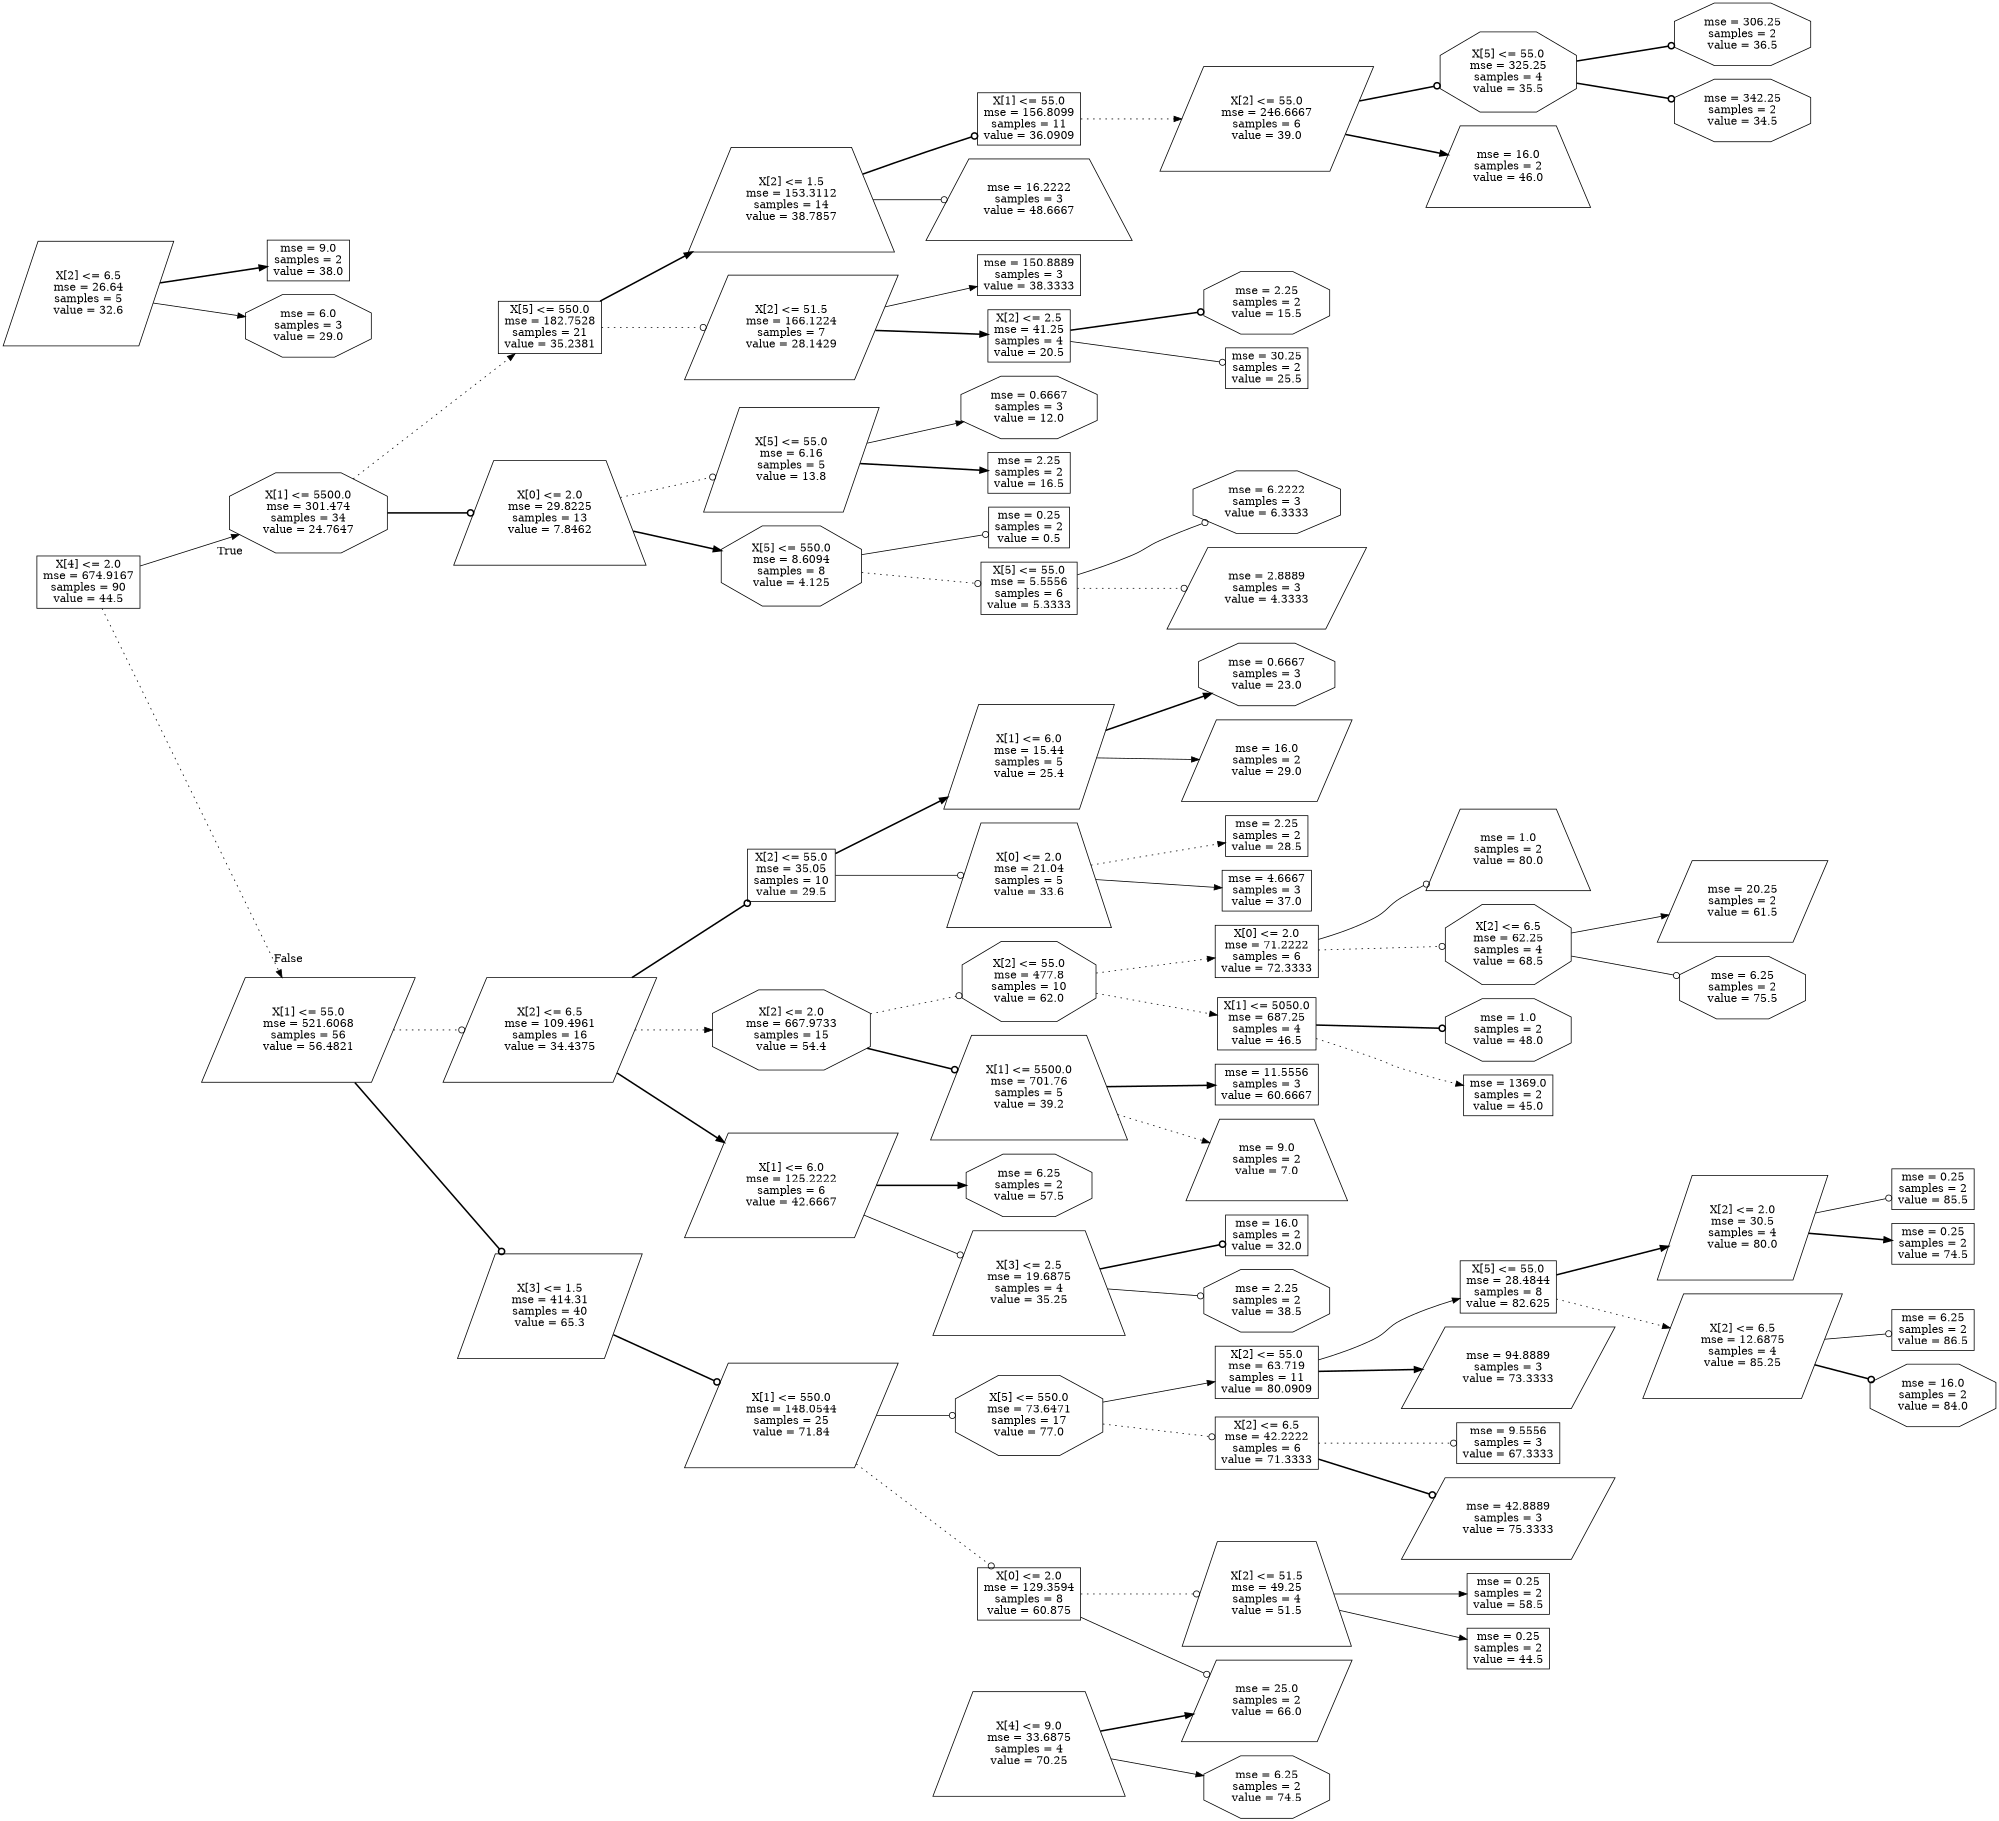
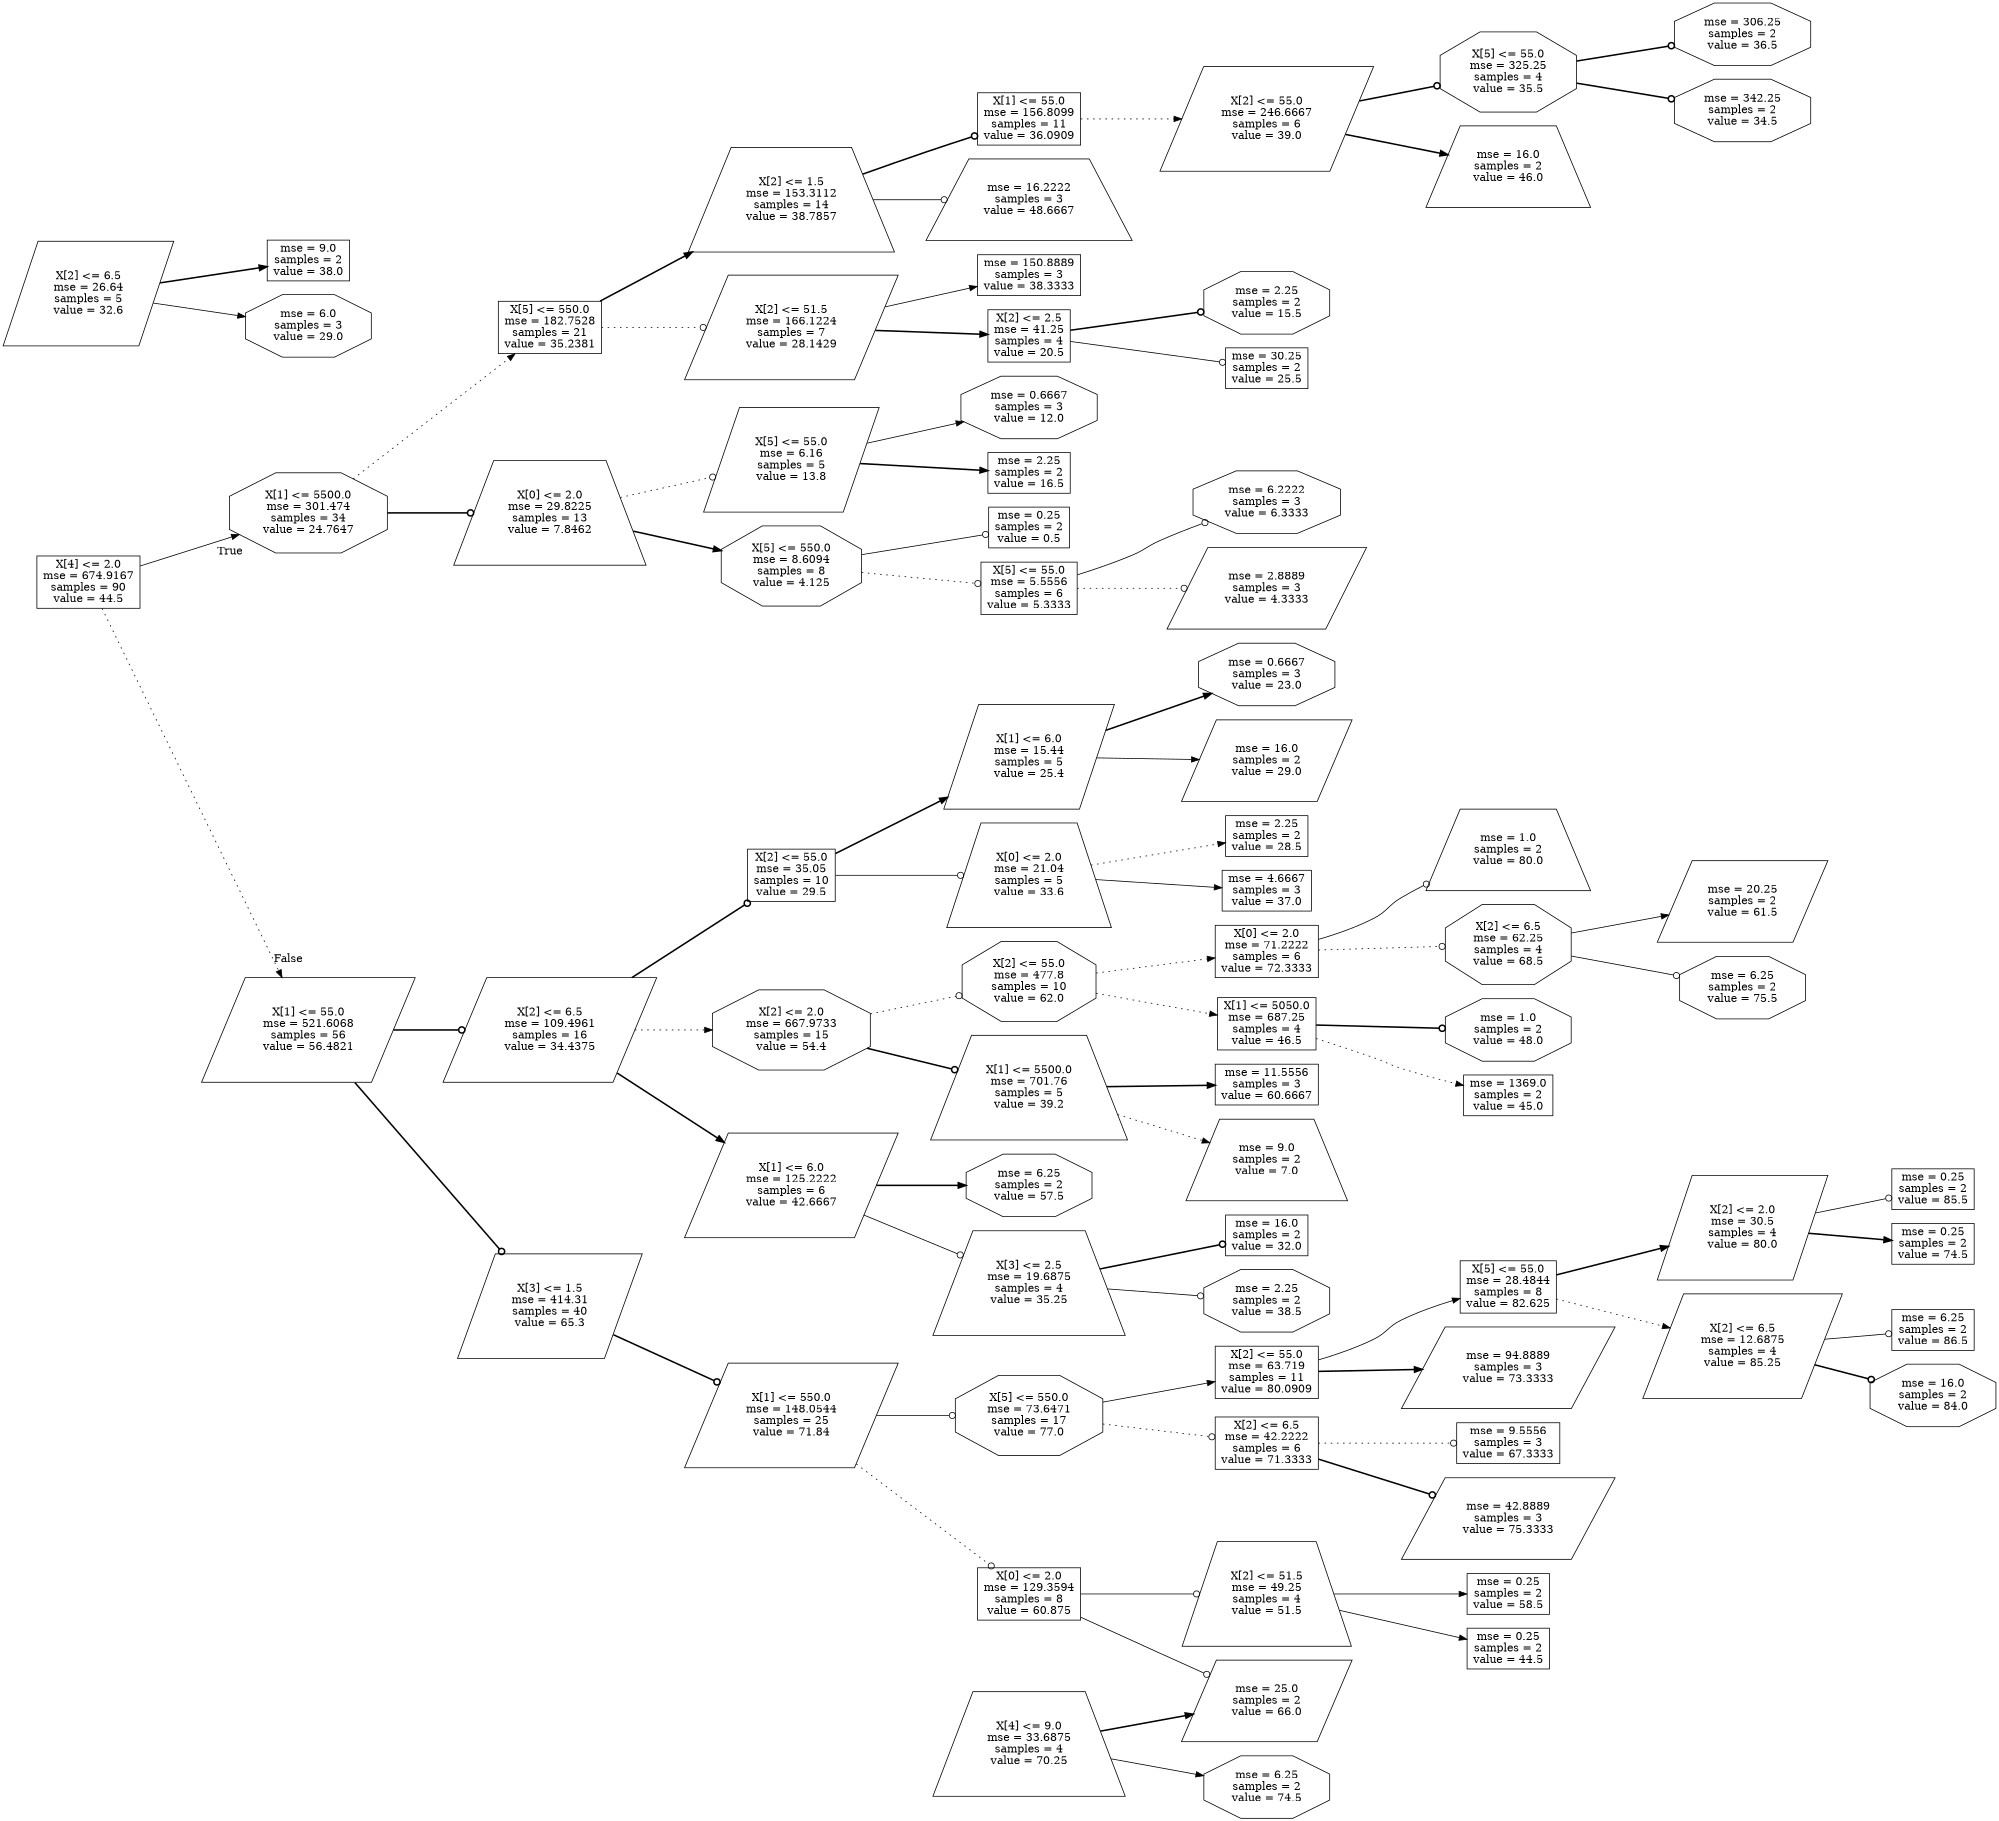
(426, 1030) -> (426, 1030)
(1137, 1594) -> (1137, 1594)
